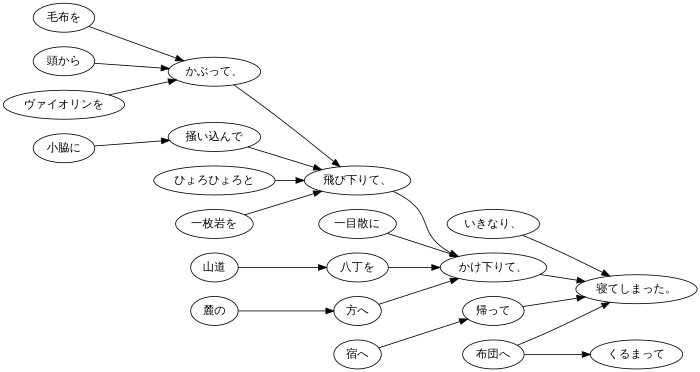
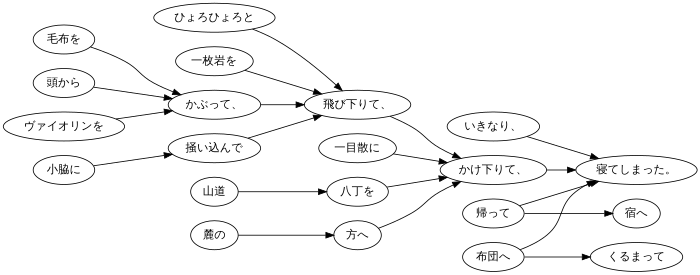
(419, 335) -> (567, 213)
